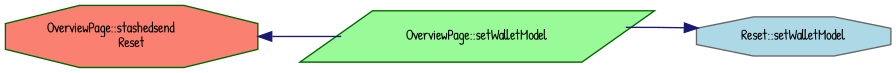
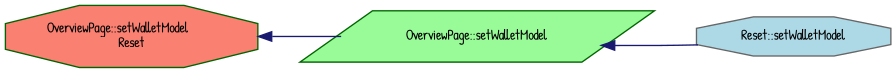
(655, 27) -> (656, 45)
(132, 36) -> (132, 36)
